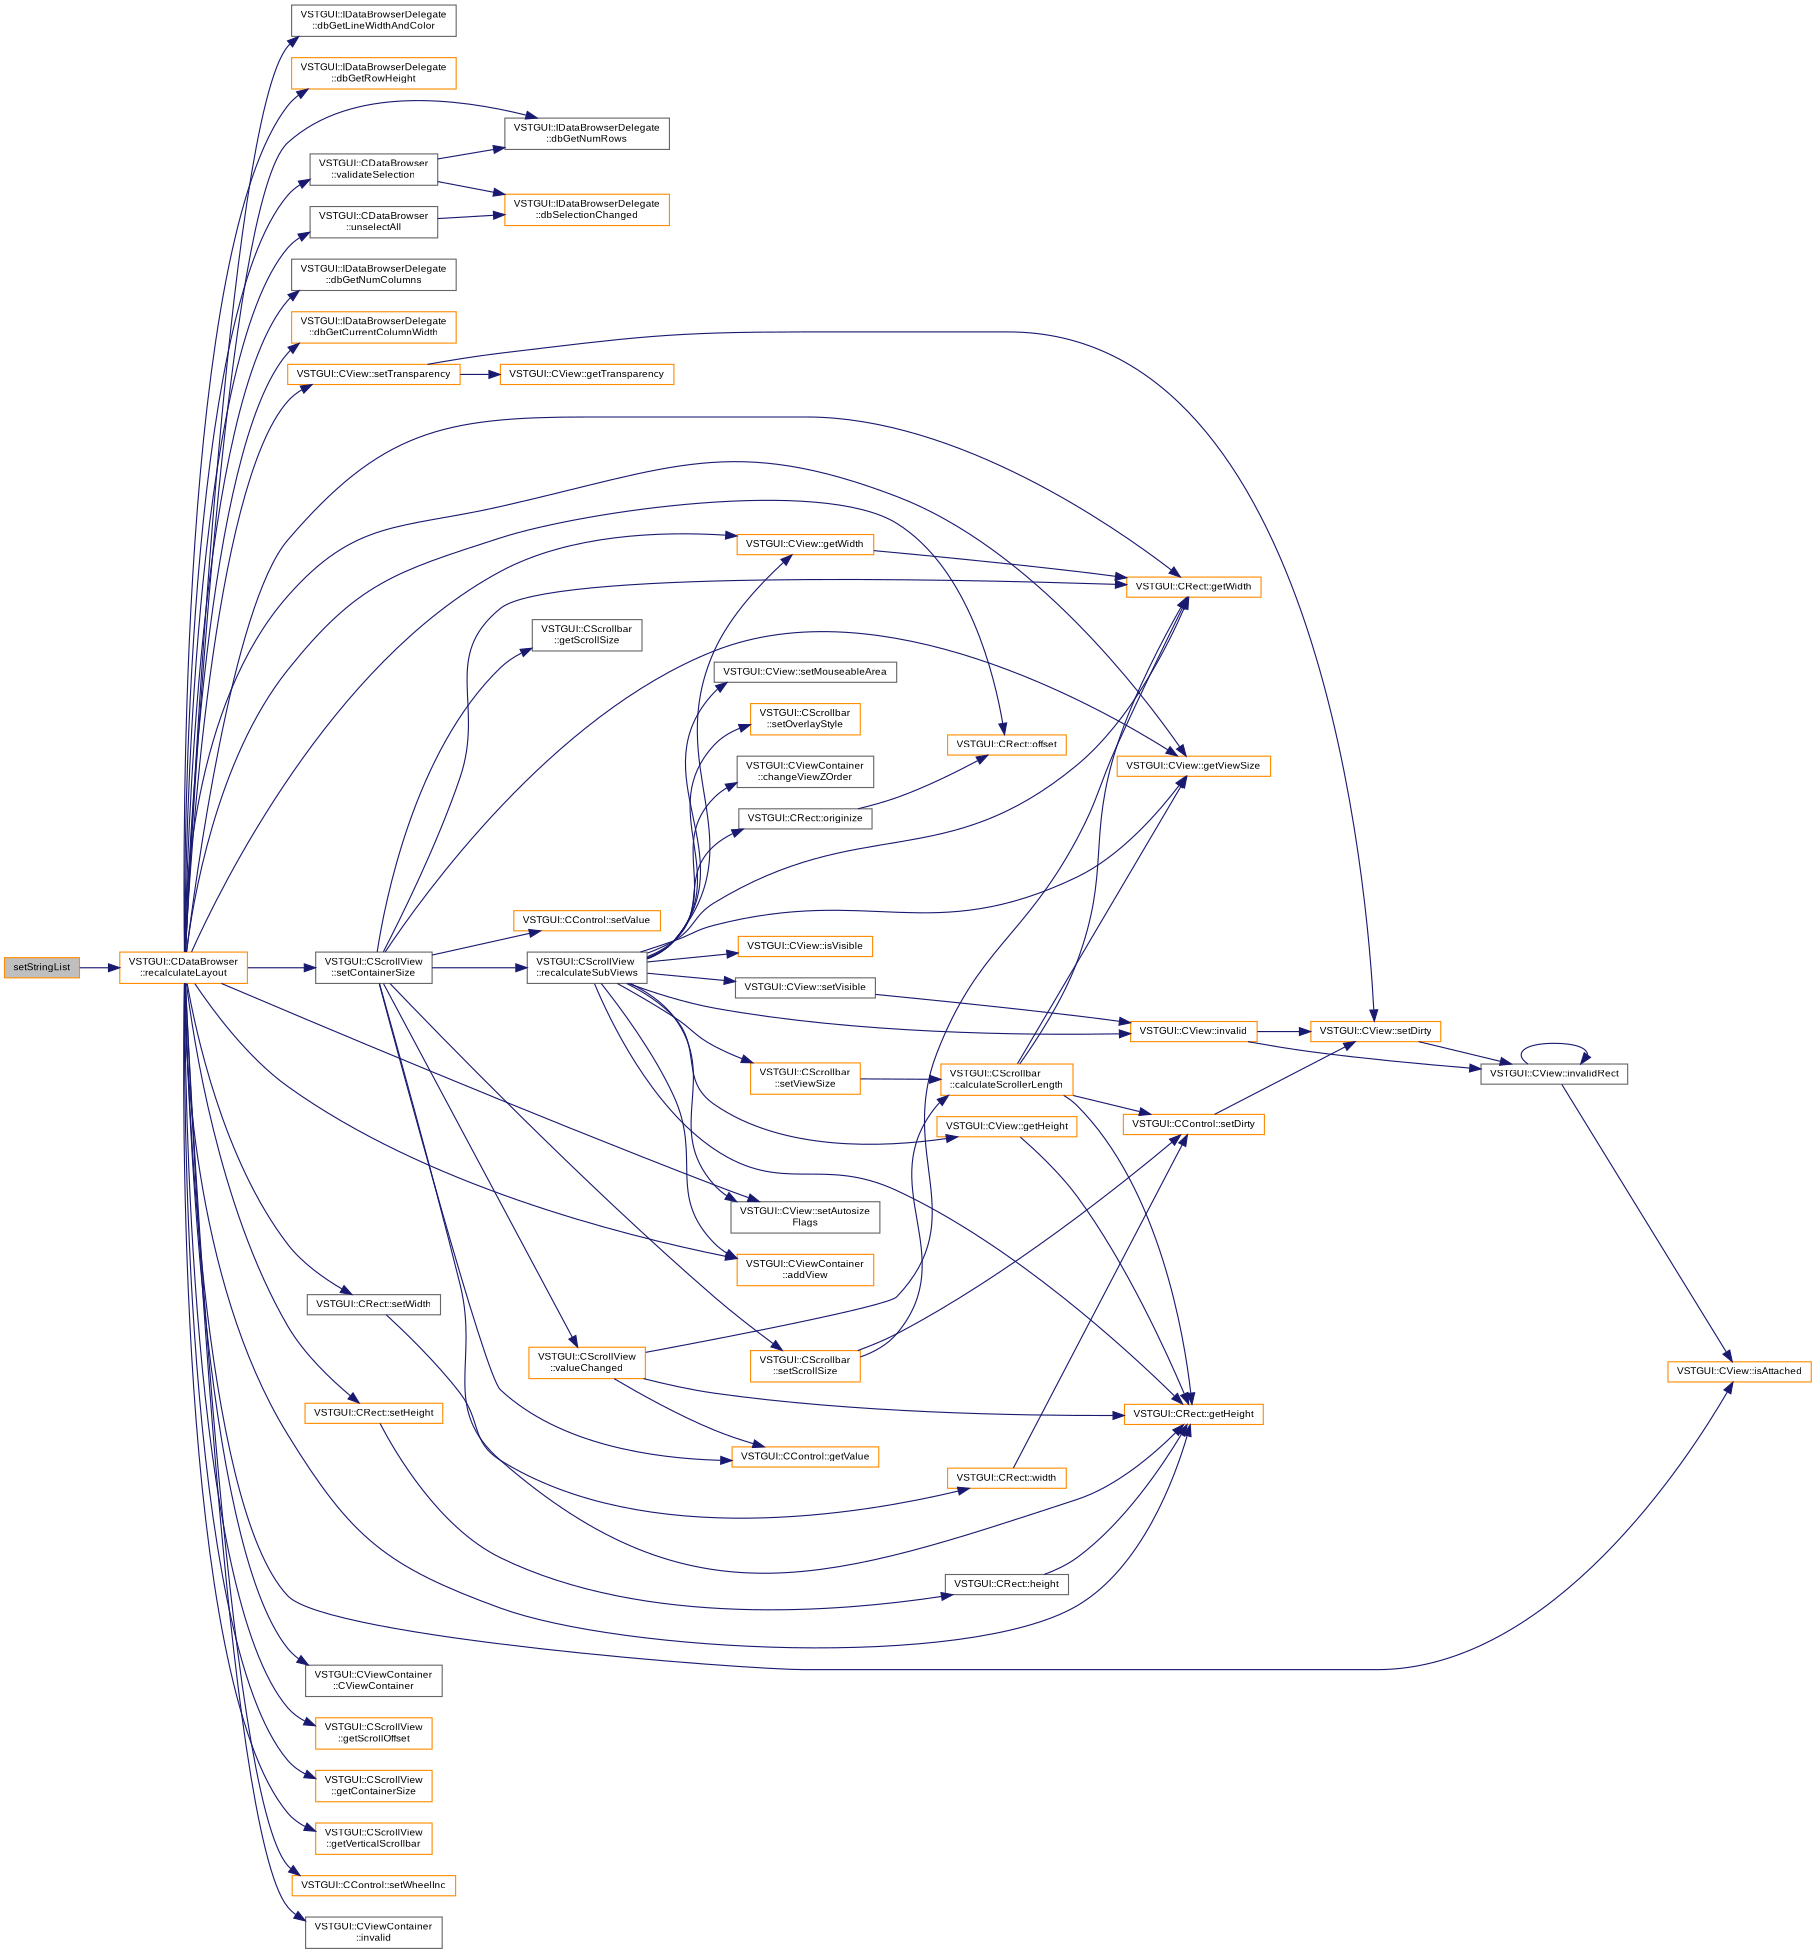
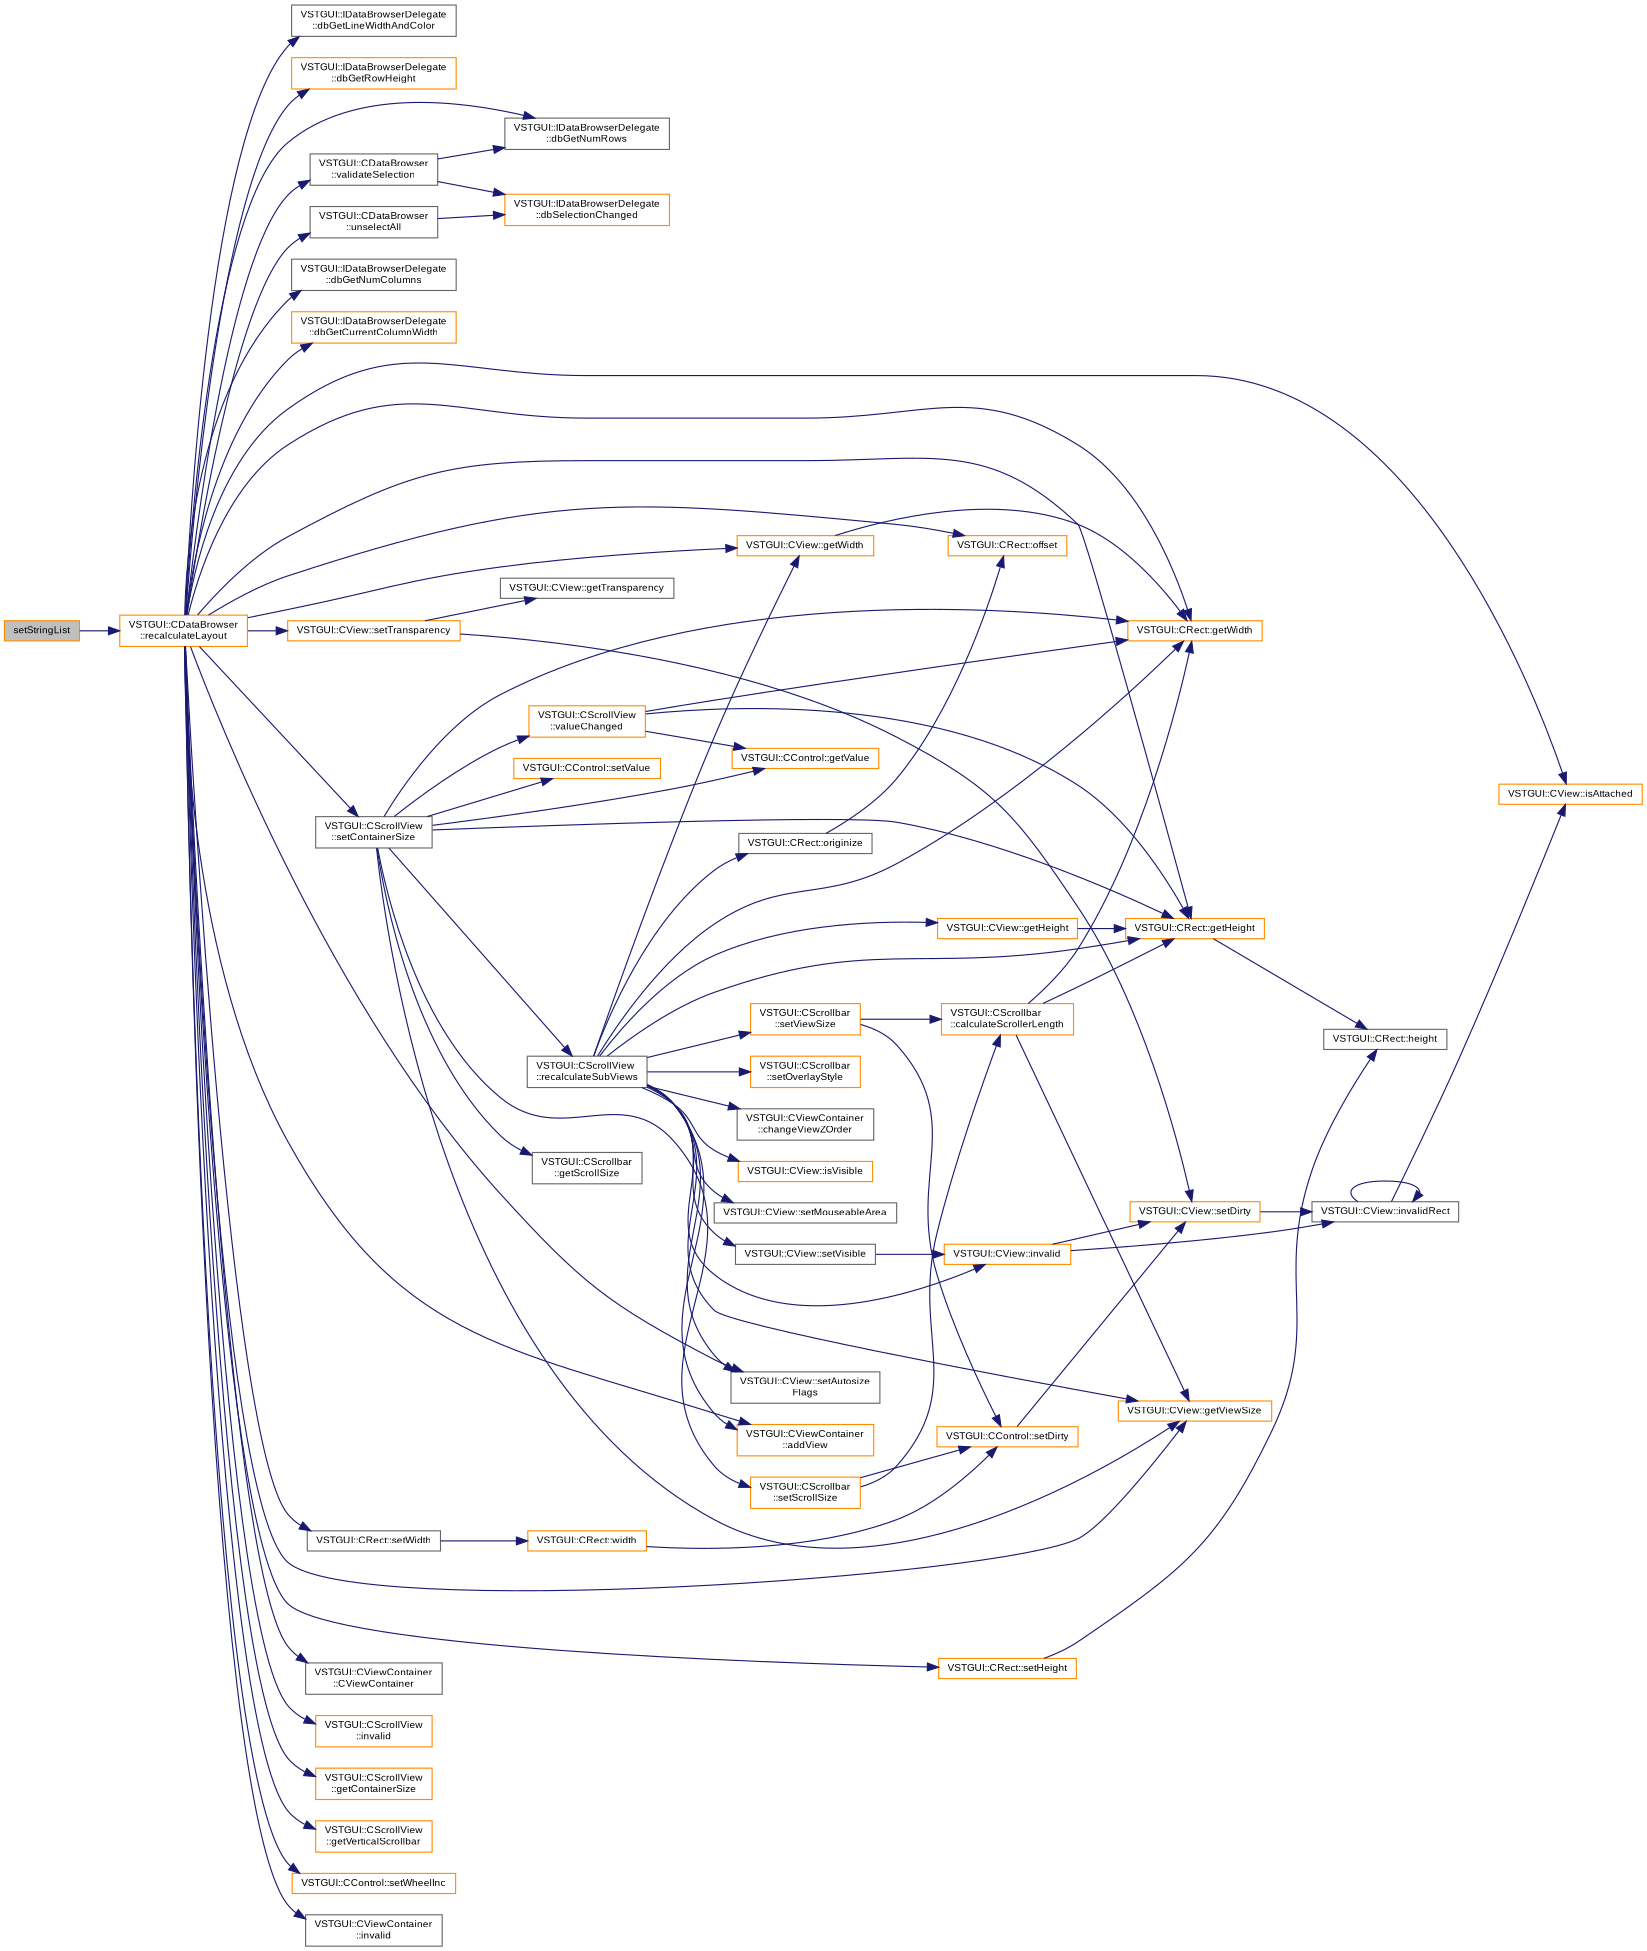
(587, 374) -> (587, 588)
(1106, 1104) -> (928, 1211)
(1123, 1515) -> (1285, 981)
(374, 1733) -> (374, 1731)
